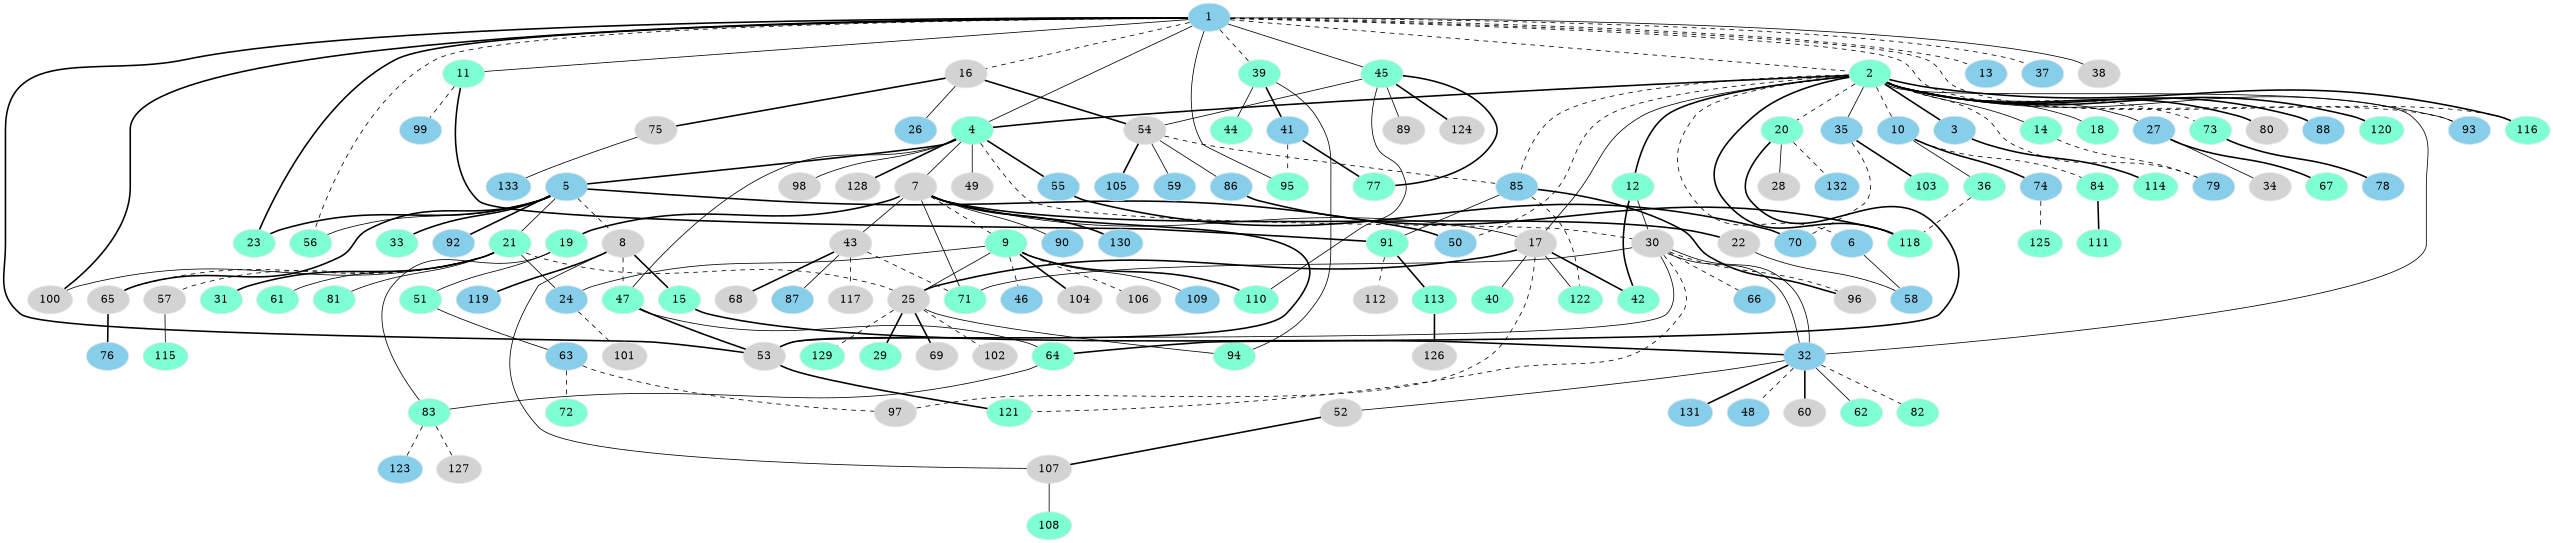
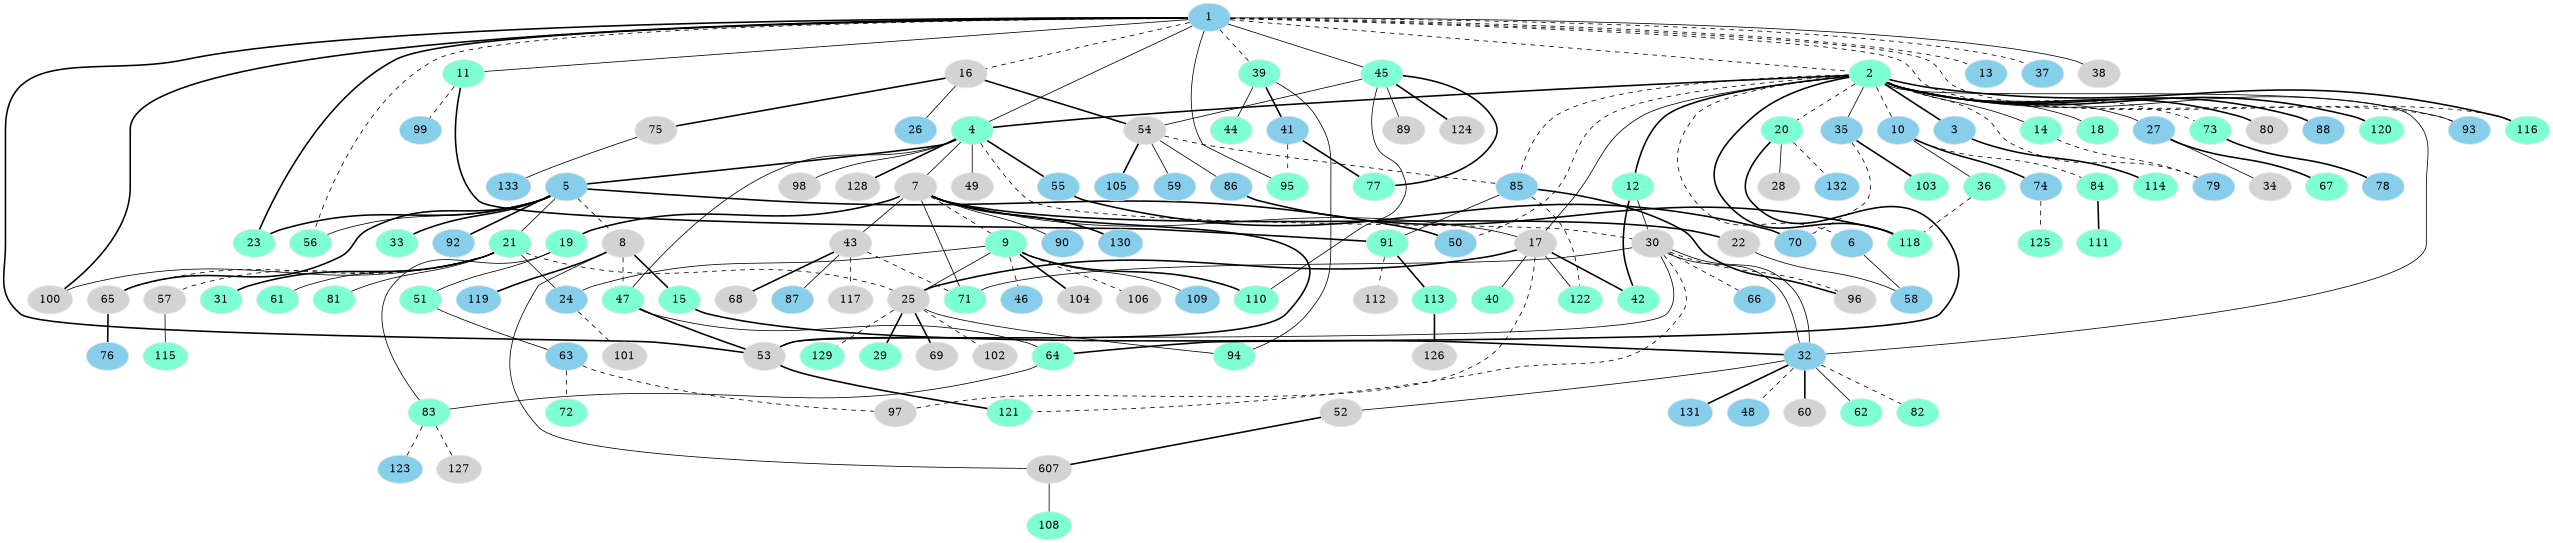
(1049, 469) -> (1049, 469)
